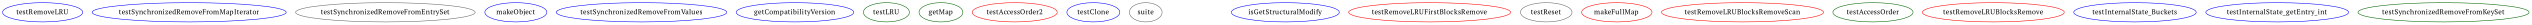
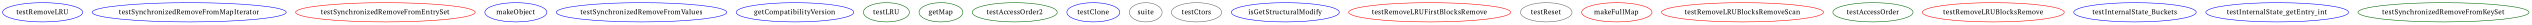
(385, 12) -> (385, 12)
(1015, 12) -> (1015, 12)
none -> (1197, 12)
